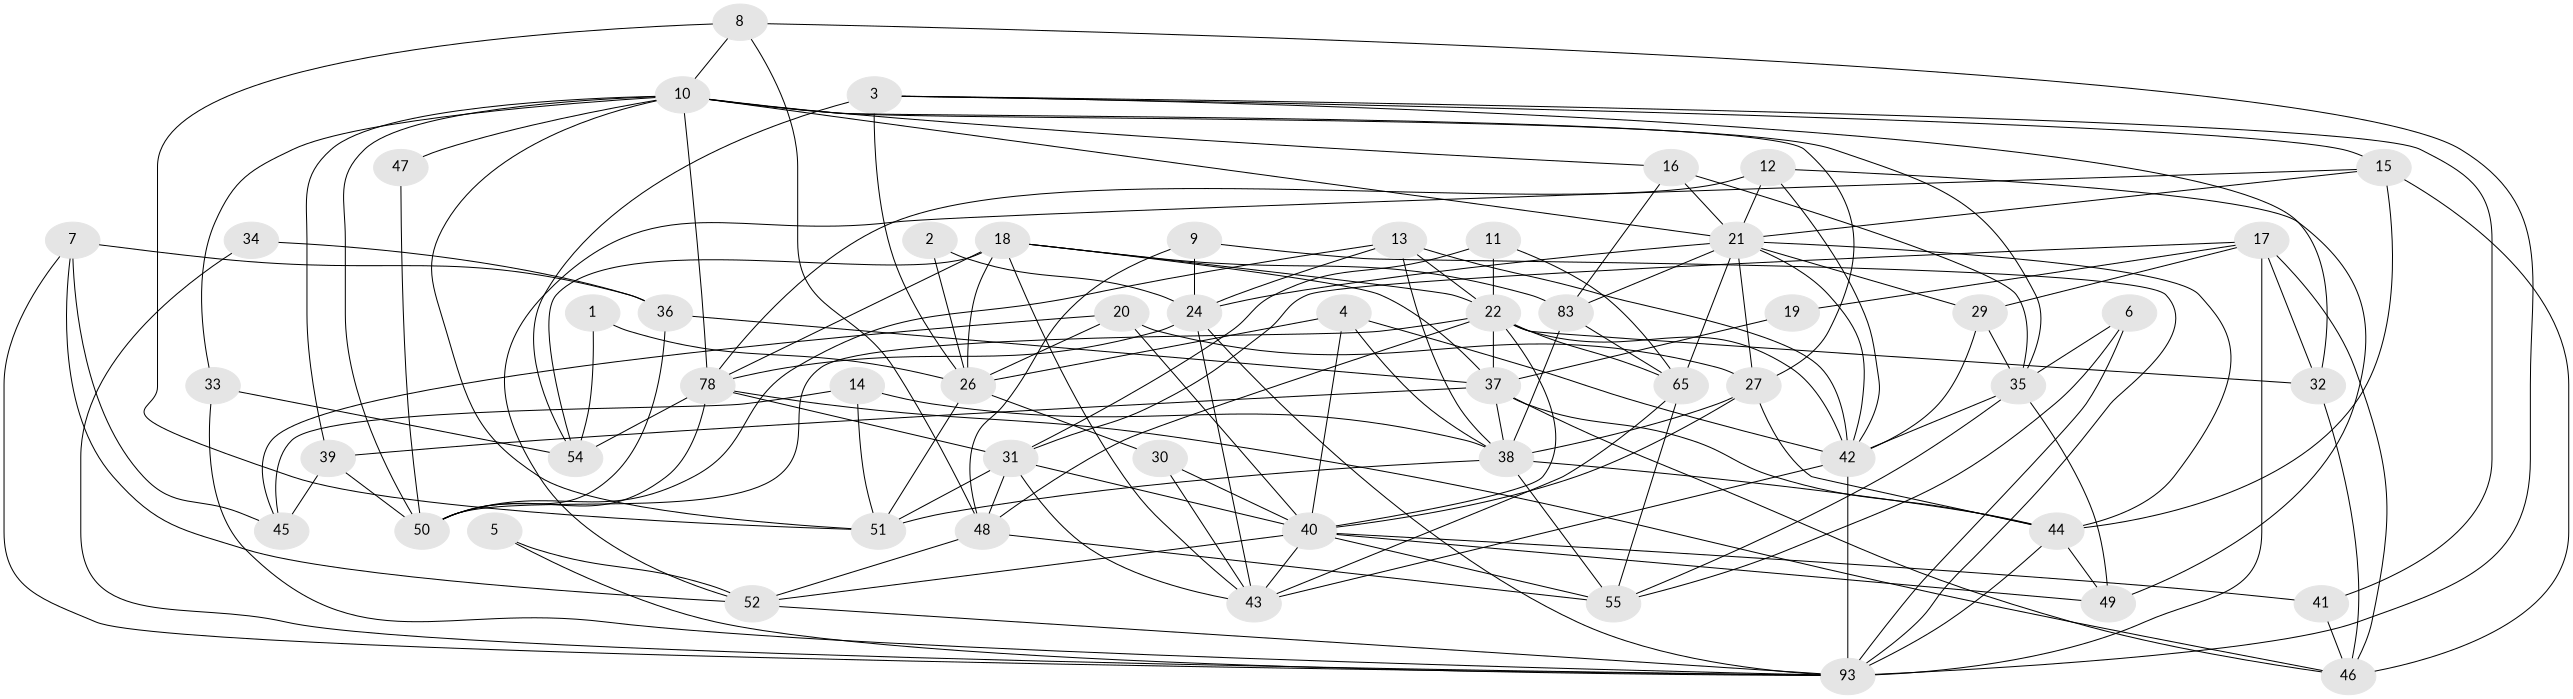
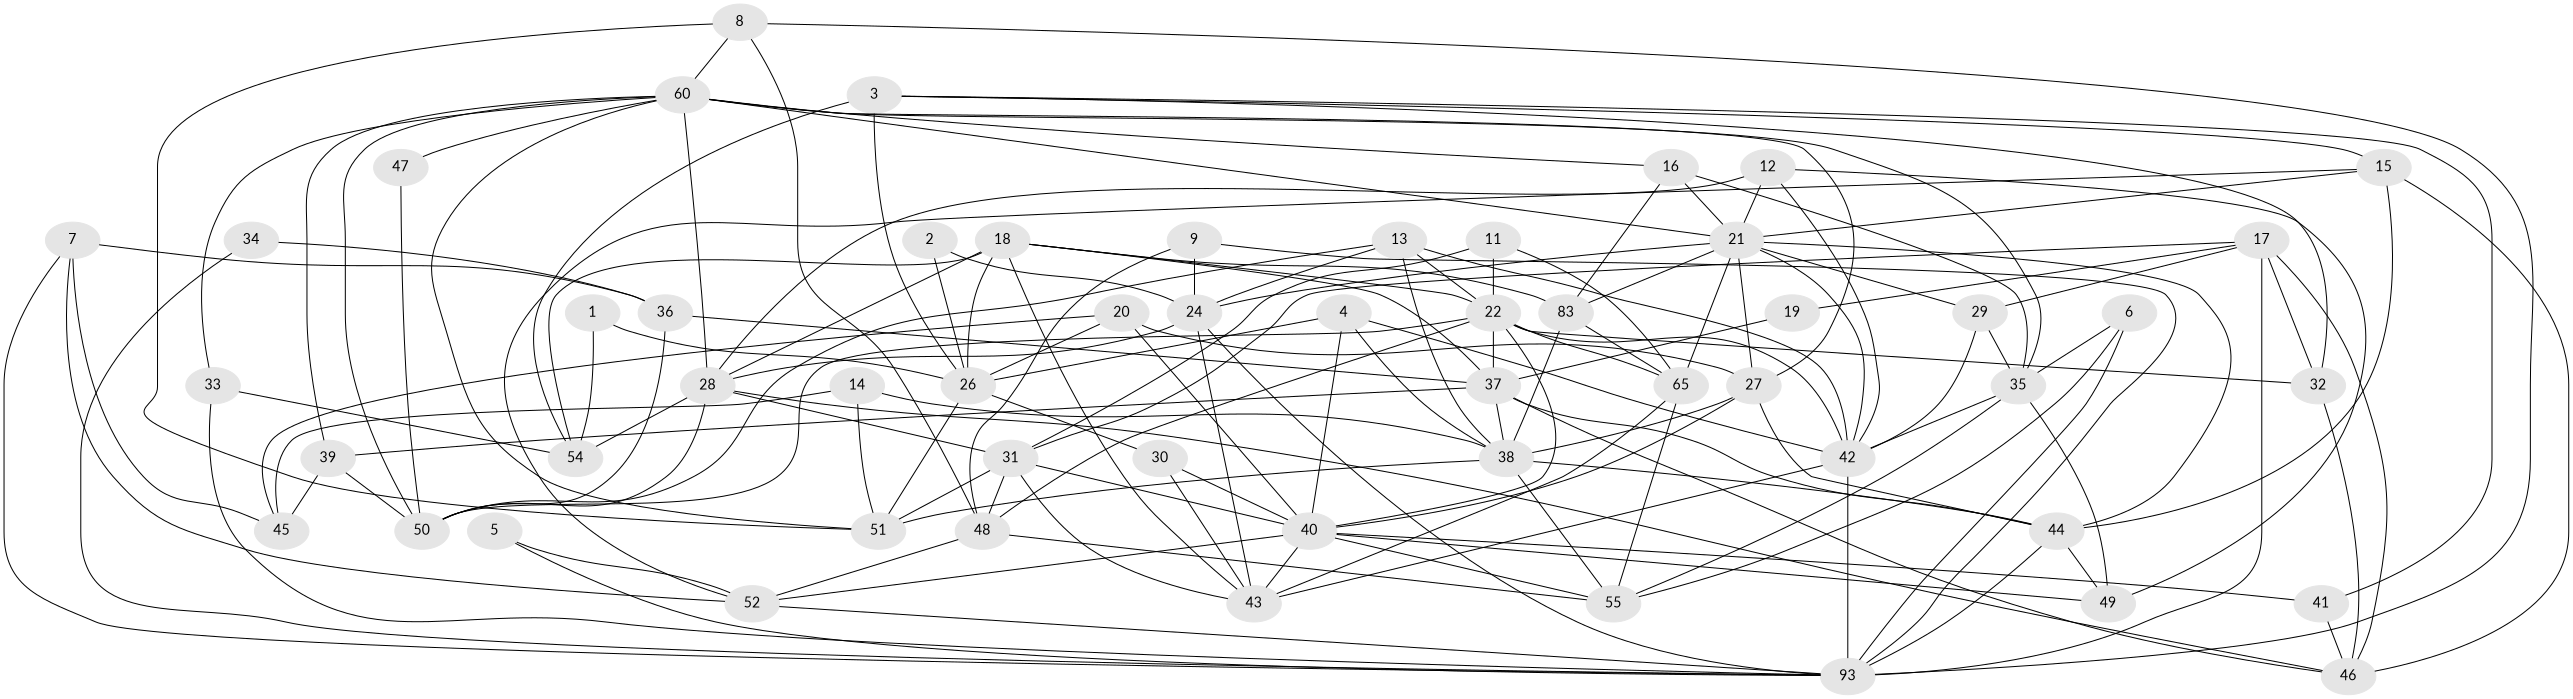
(683, 95) -> (683, 95)
(708, 386) -> (708, 386)
